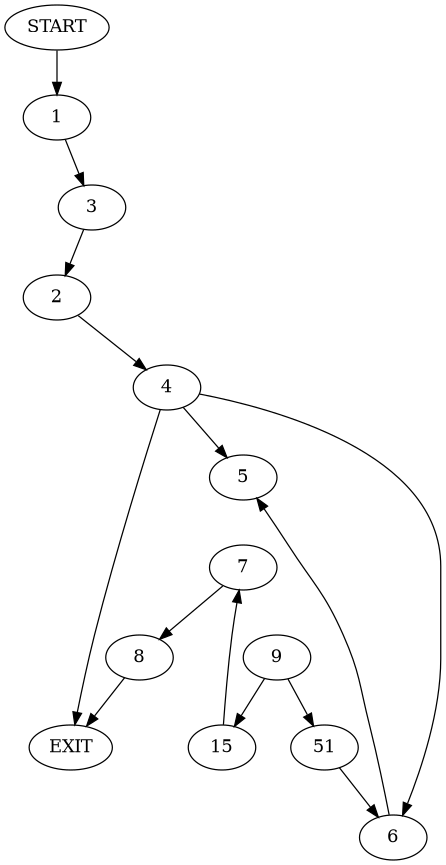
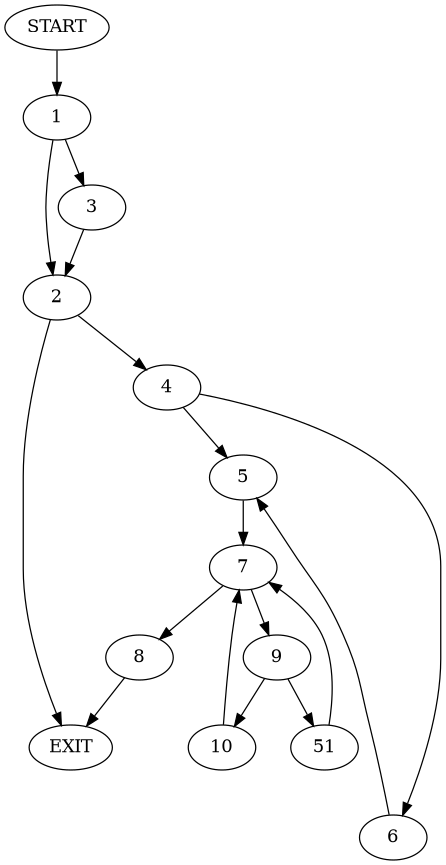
none -> (46, 201)
none -> (243, 516)
(115, 560) -> (23, 518)
none -> (258, 606)
(222, 748) -> (222, 748)
(355, 788) -> (327, 648)
